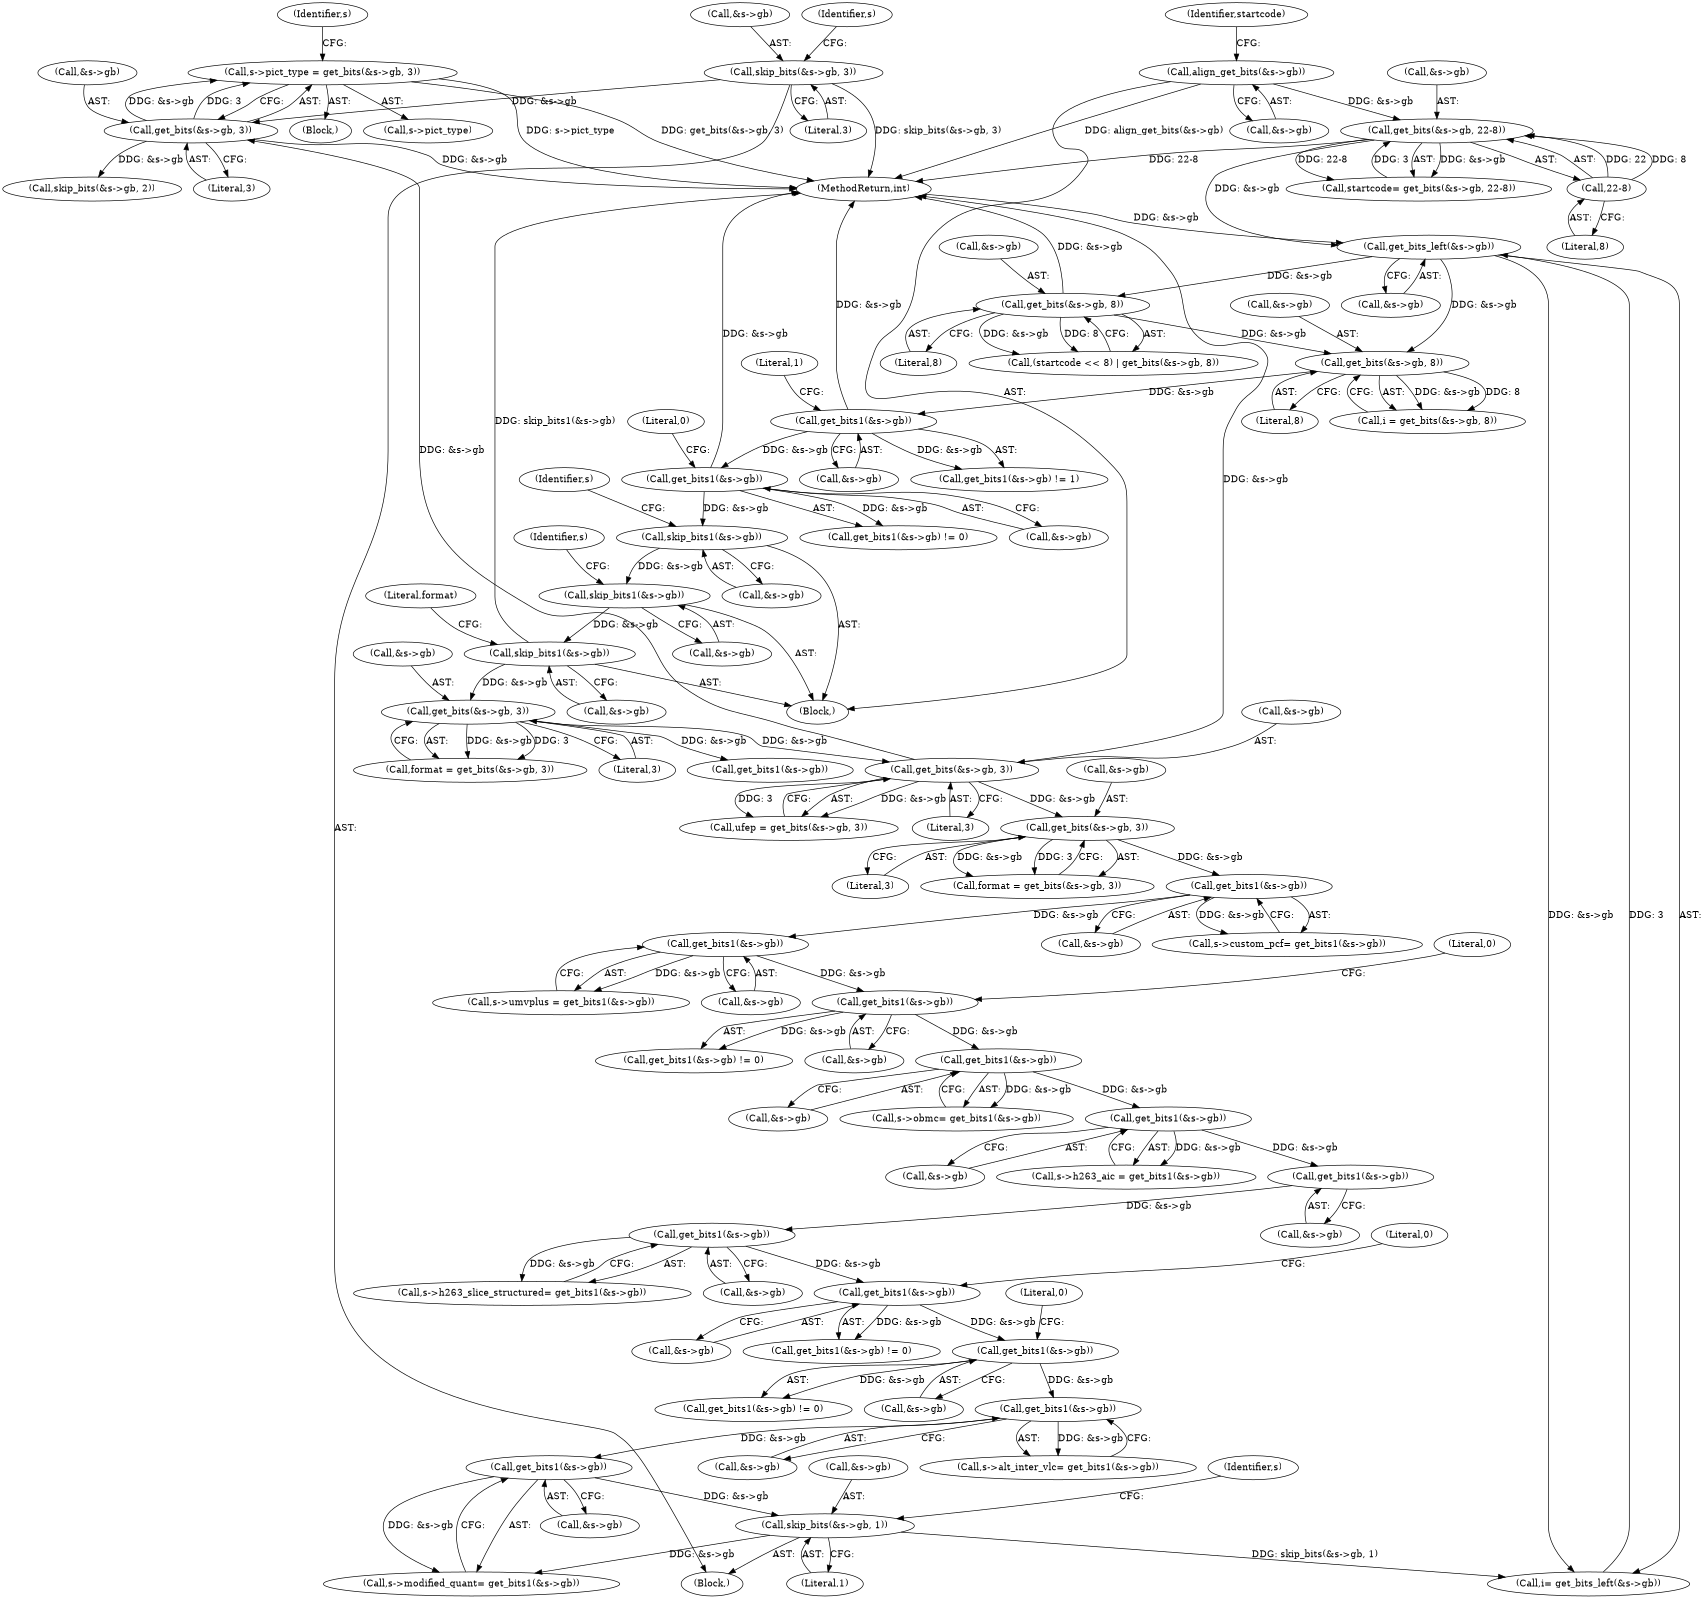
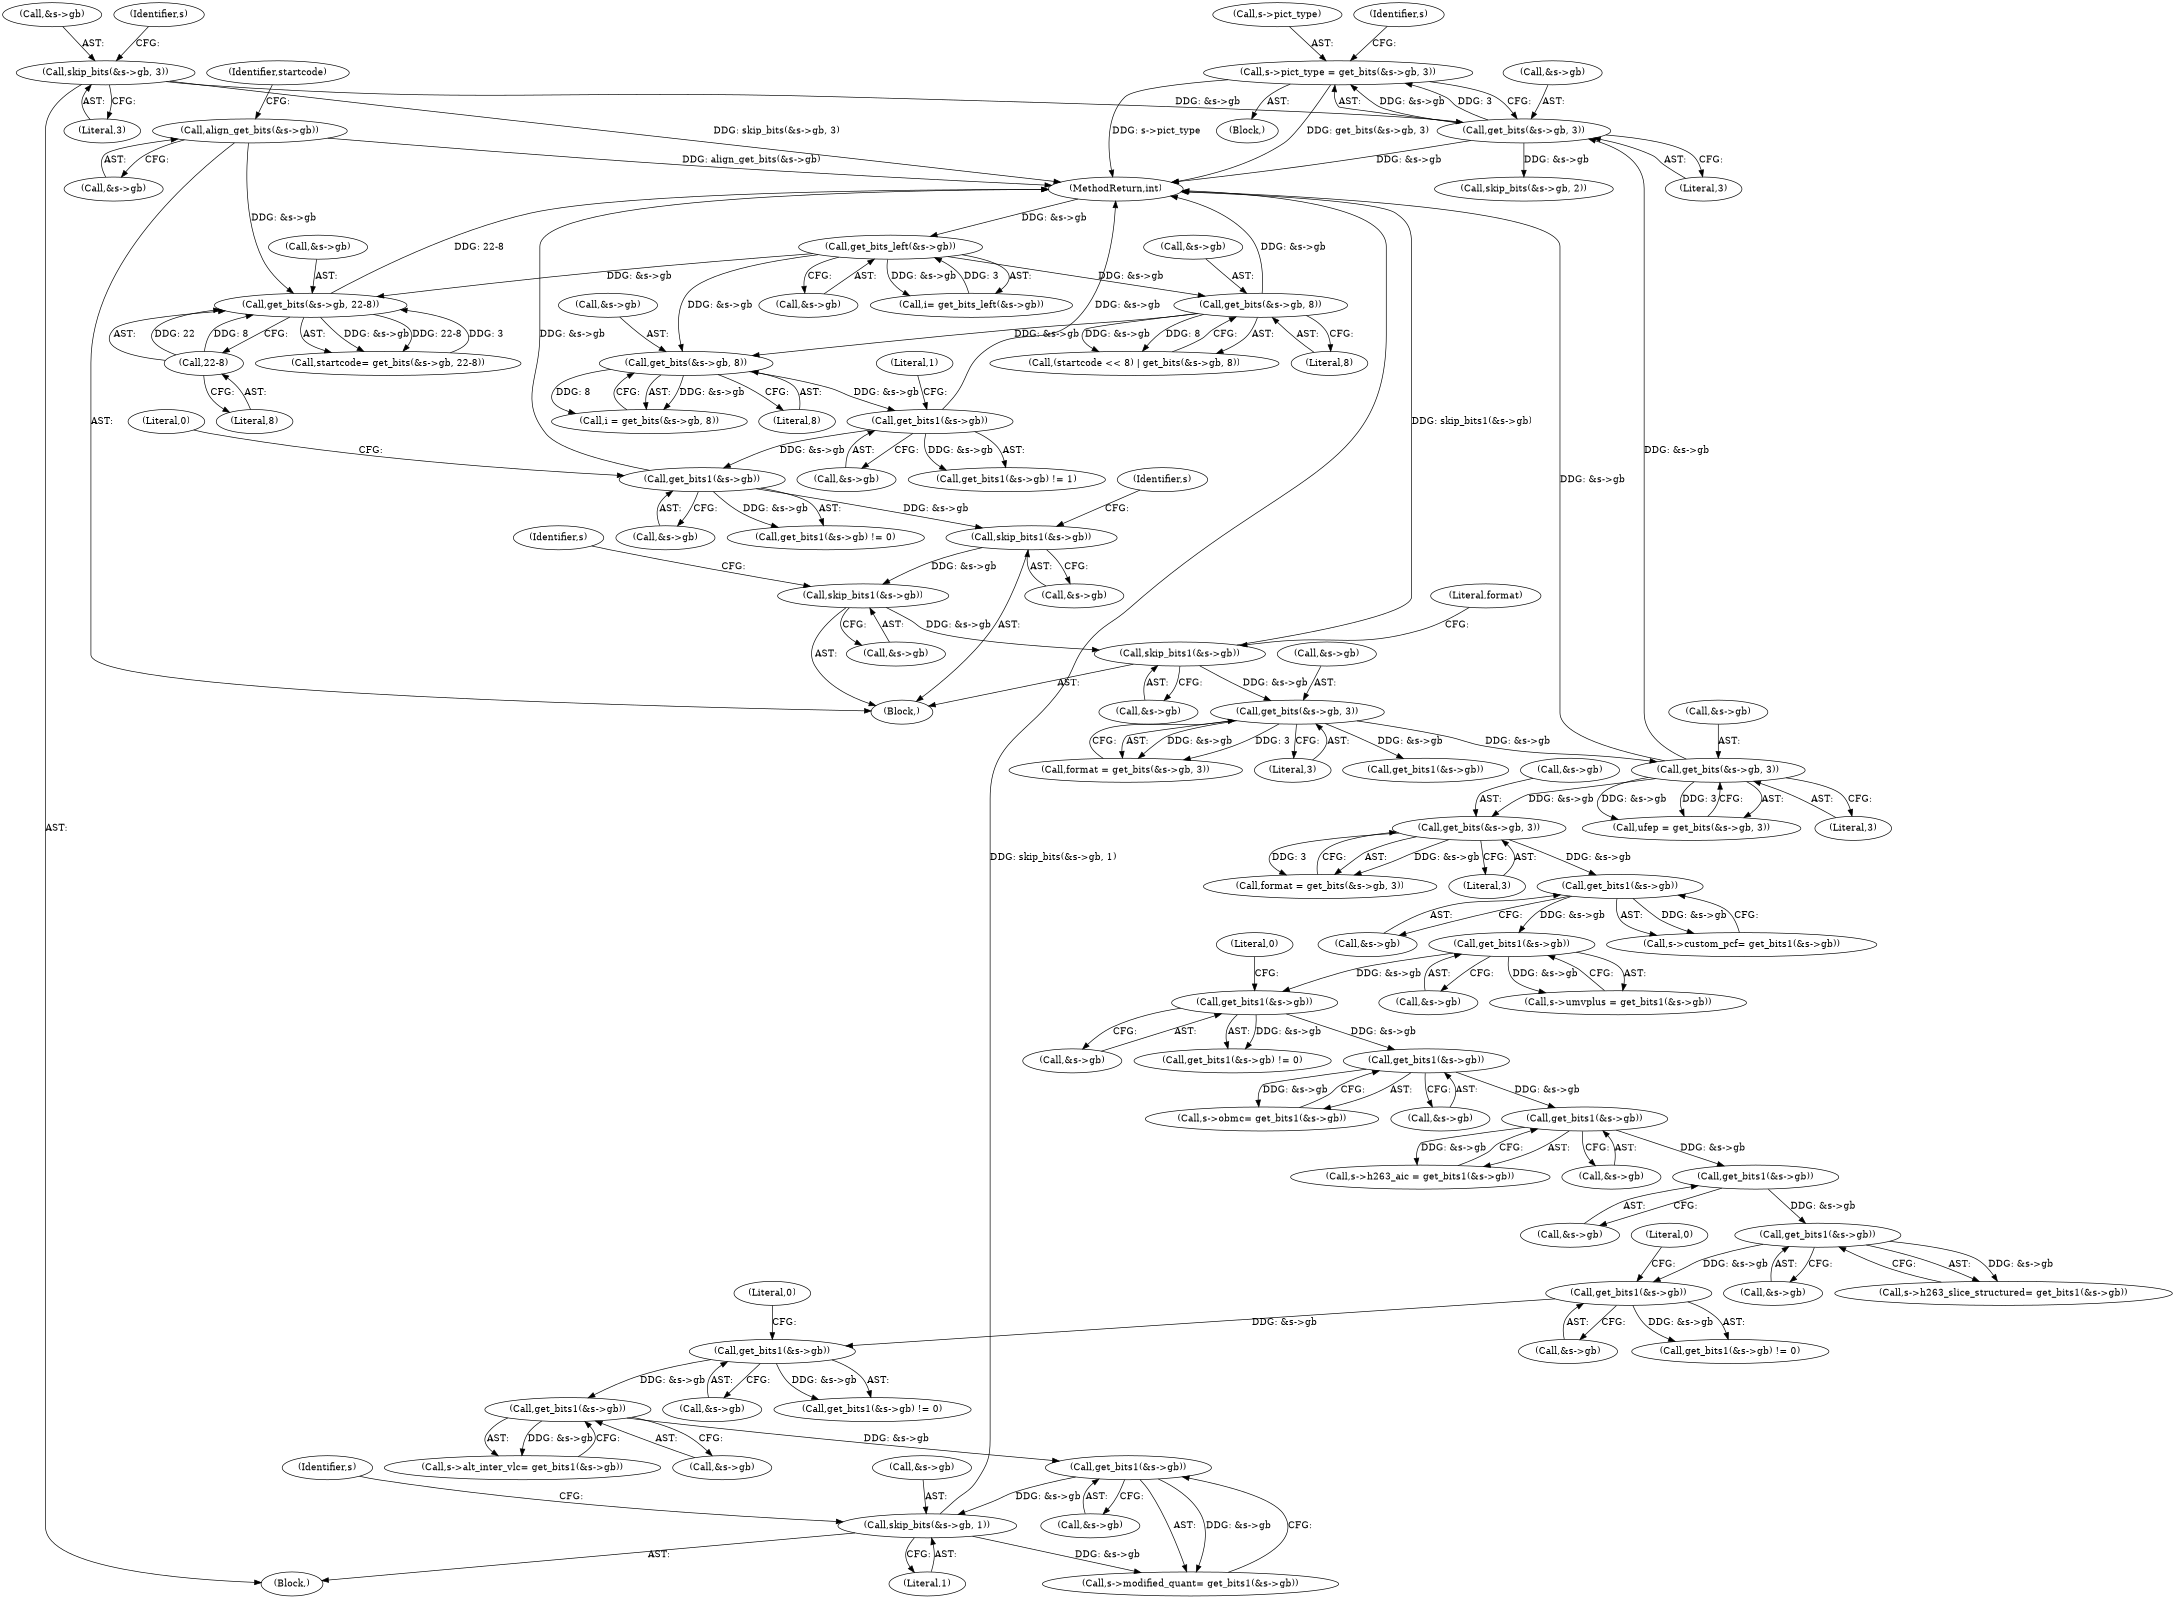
(373, 101) -> (1305, 41)
(1548, 160) -> (278, 334)
(1215, 177) -> (598, 272)
(1200, 1554) -> (1039, 714)
